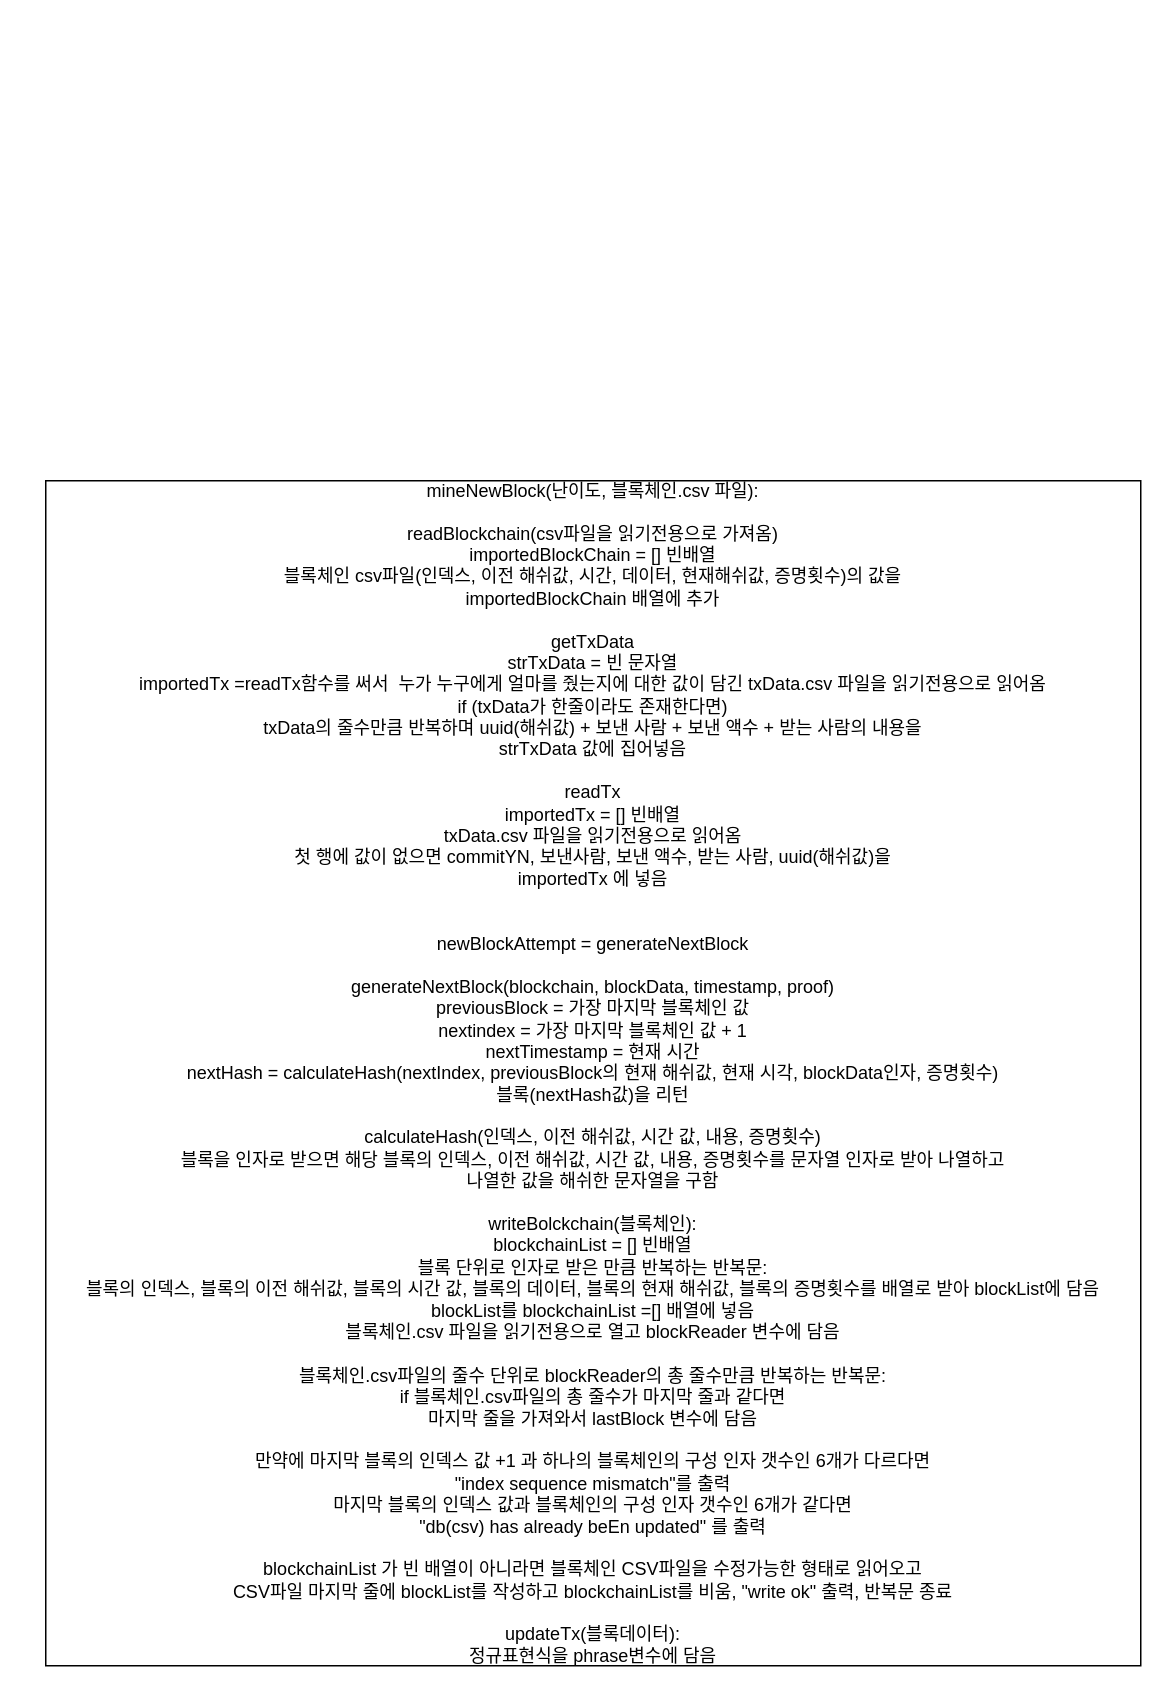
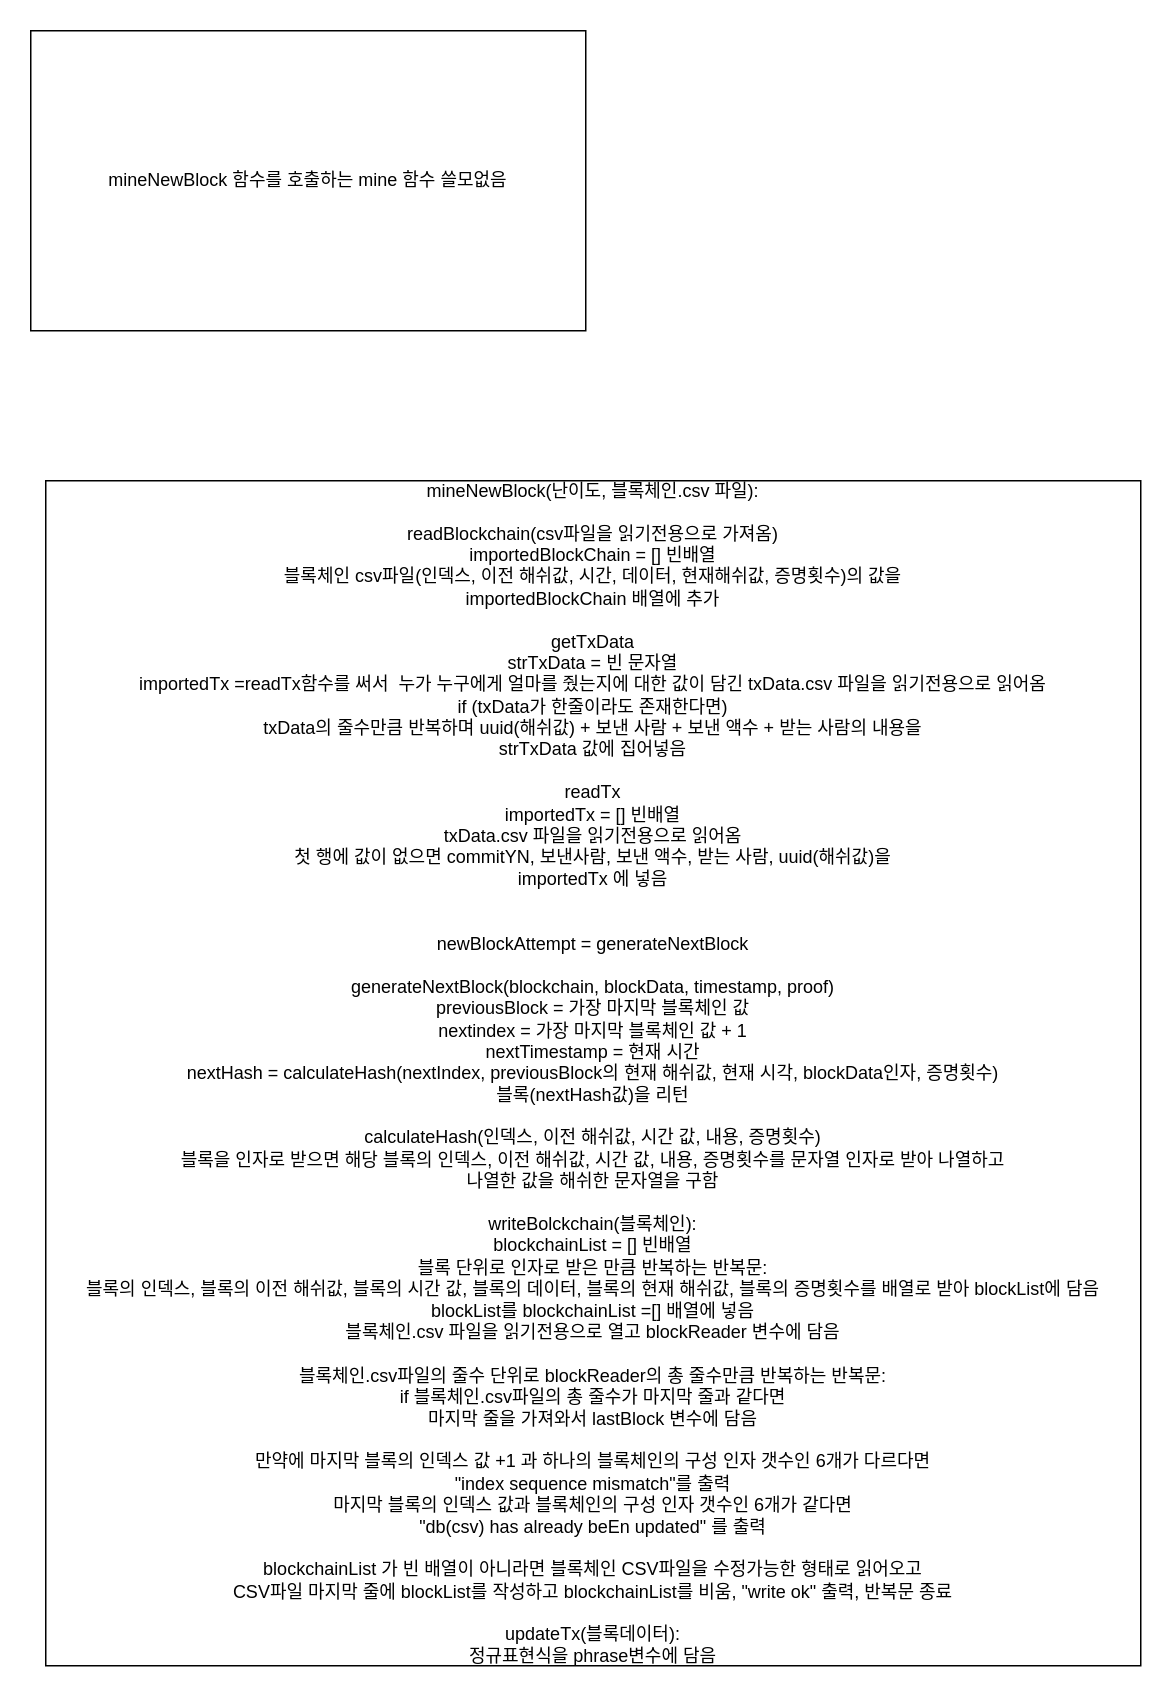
none -> (308, 181)
